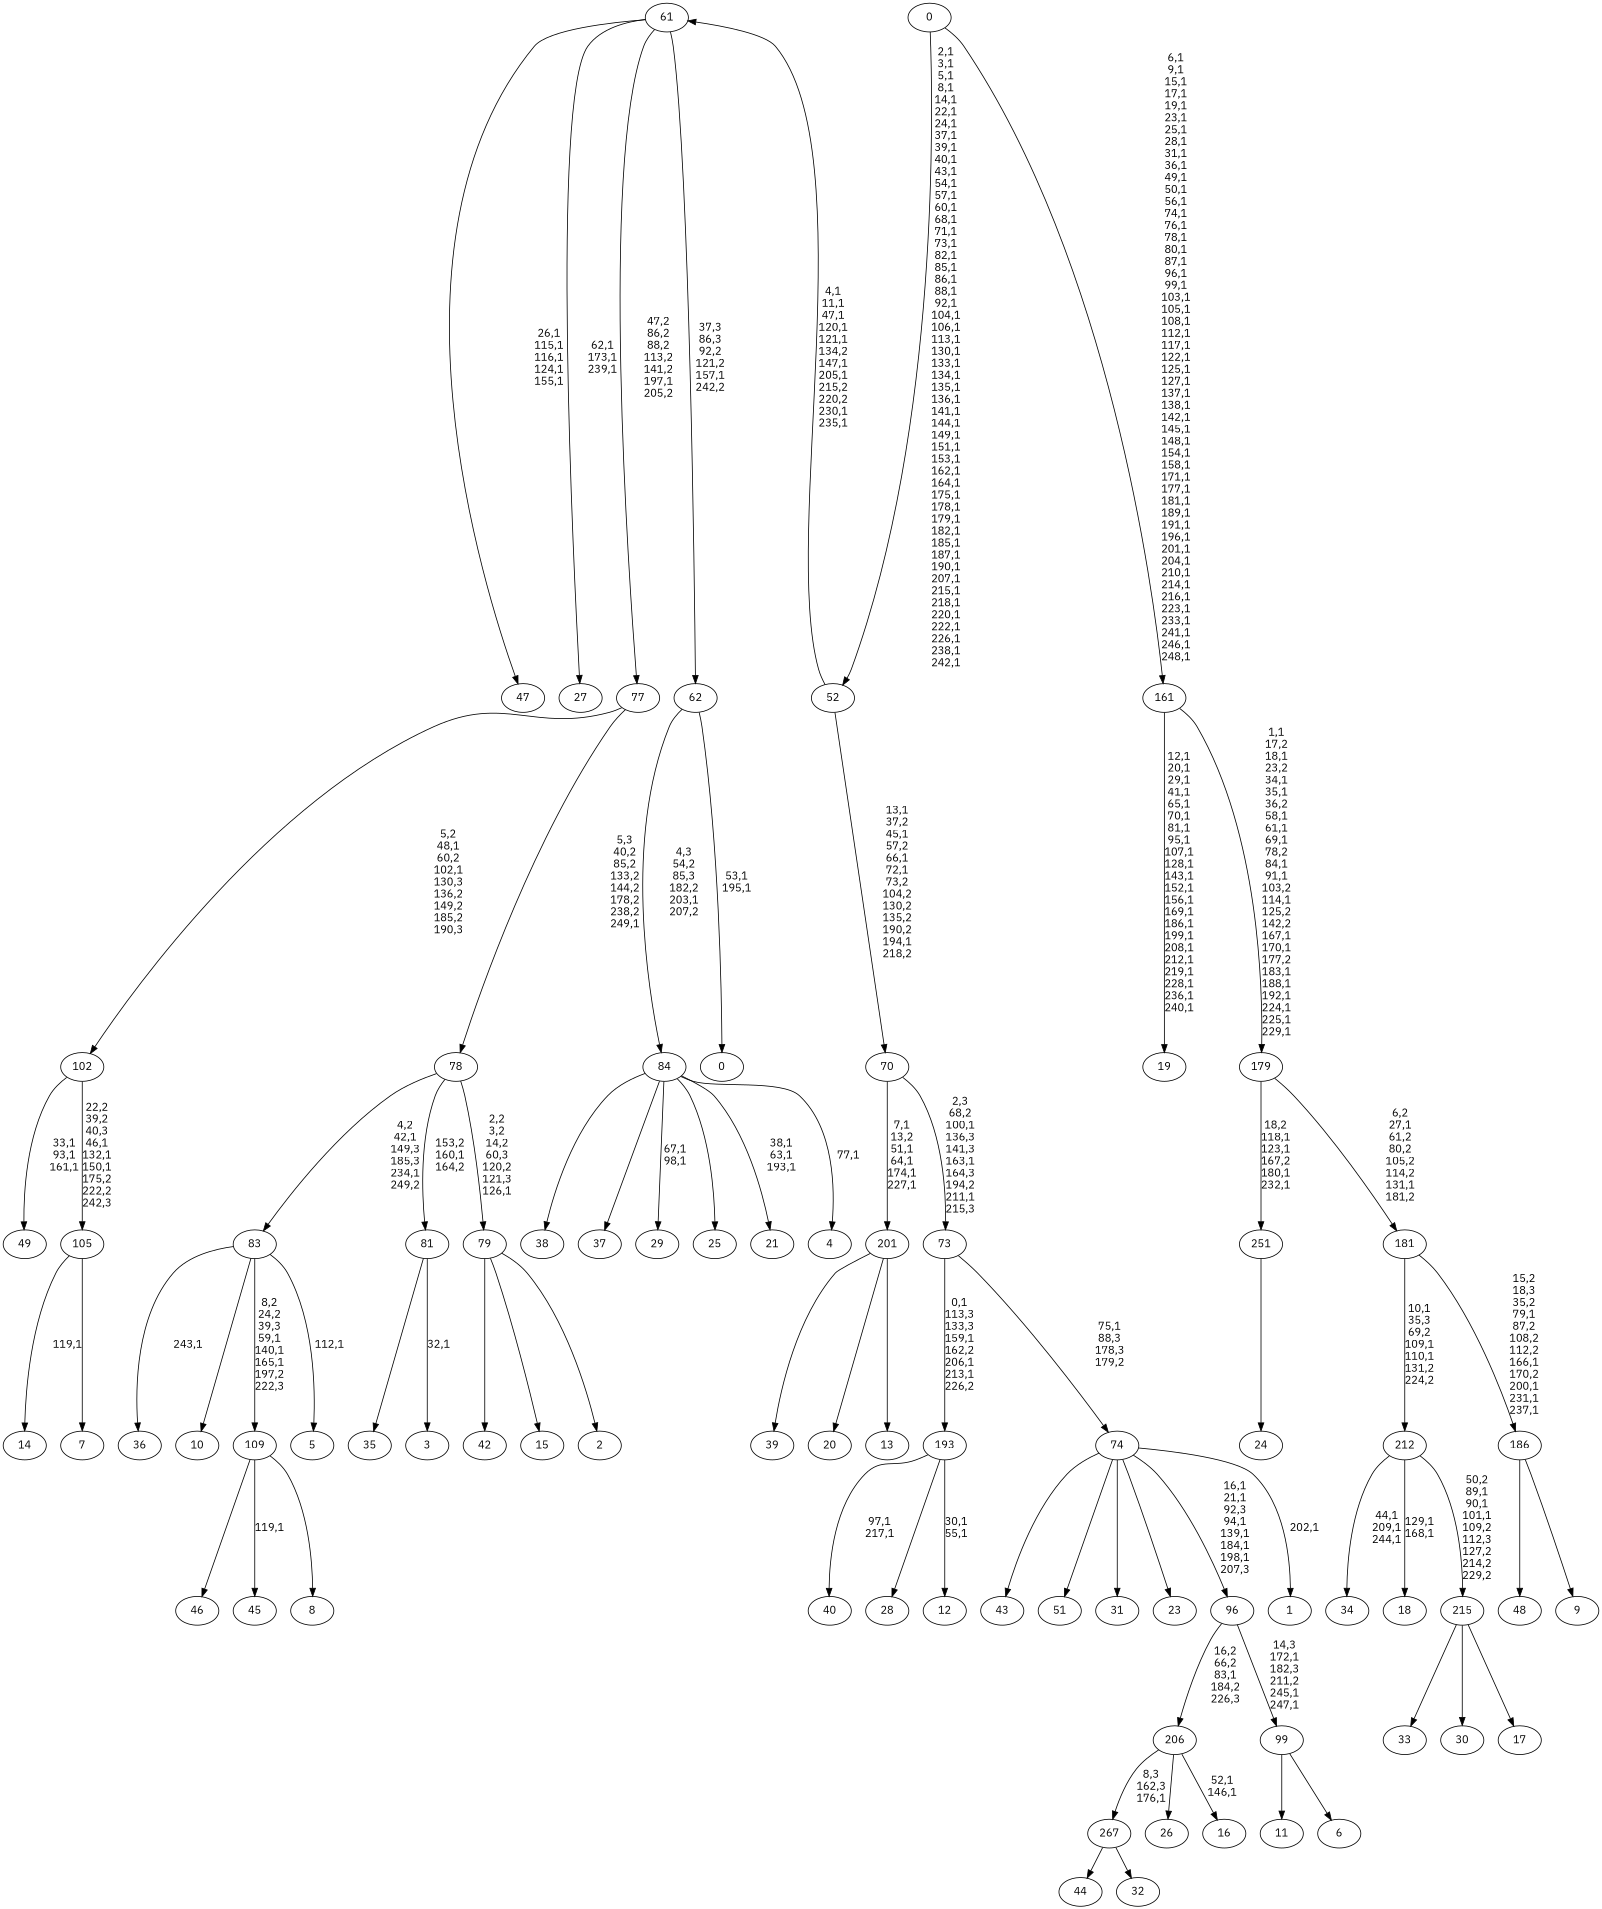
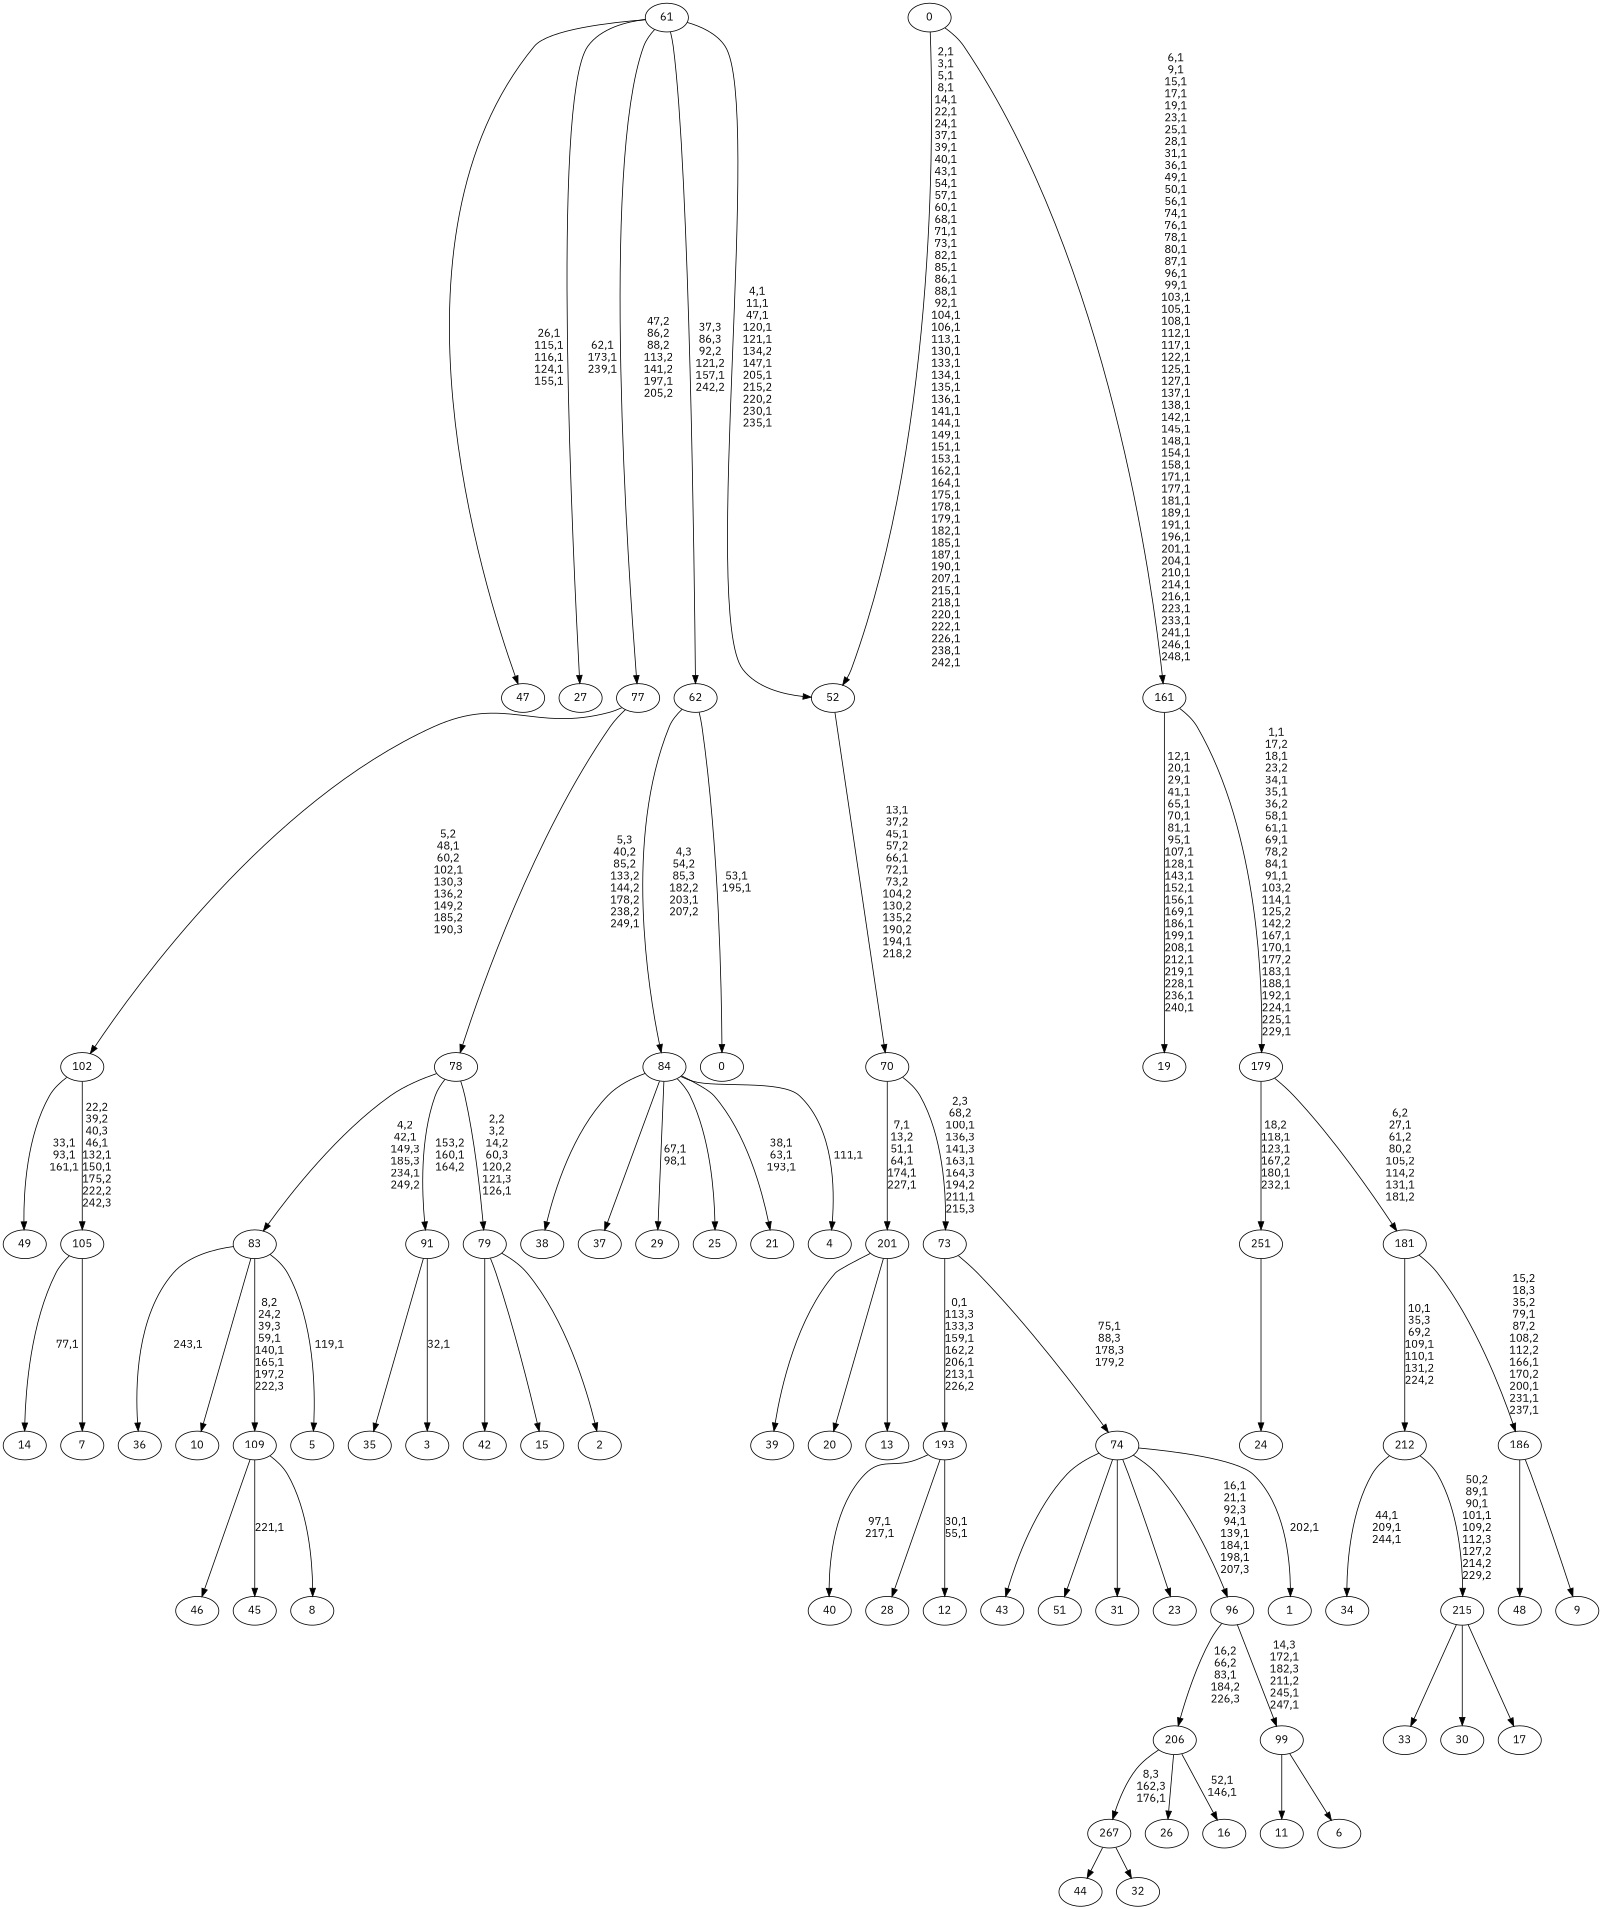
(817, 321) -> (732, 369)
(849, 1156) -> (849, 1156)
(427, 1244) -> (427, 1244)
(67, 1345) -> (67, 1345)
(329, 1345) -> (329, 1345)
(270, 1528) -> (270, 1528)
(1405, 1611) -> none
